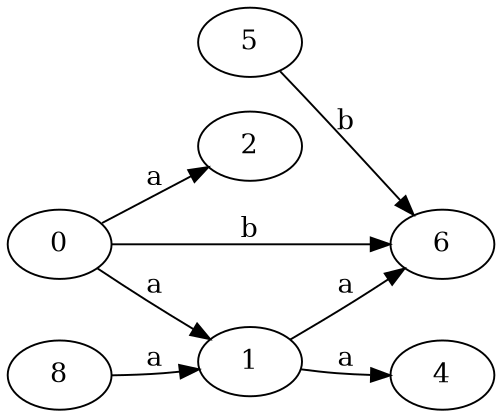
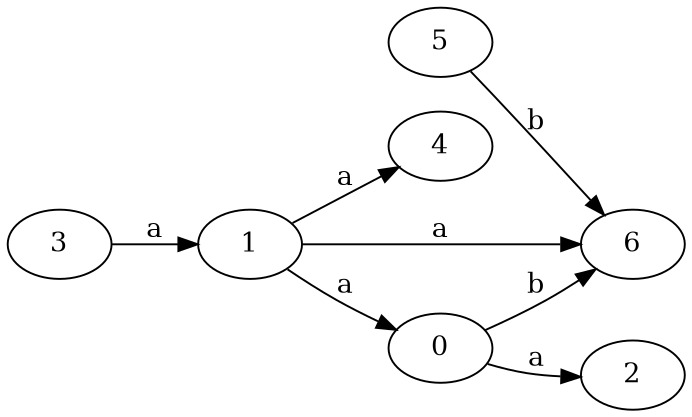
(145, 299) -> (332, 297)
(60, 375) -> (60, 244)
